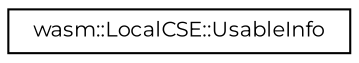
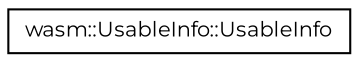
(179, 31) -> (179, 31)
